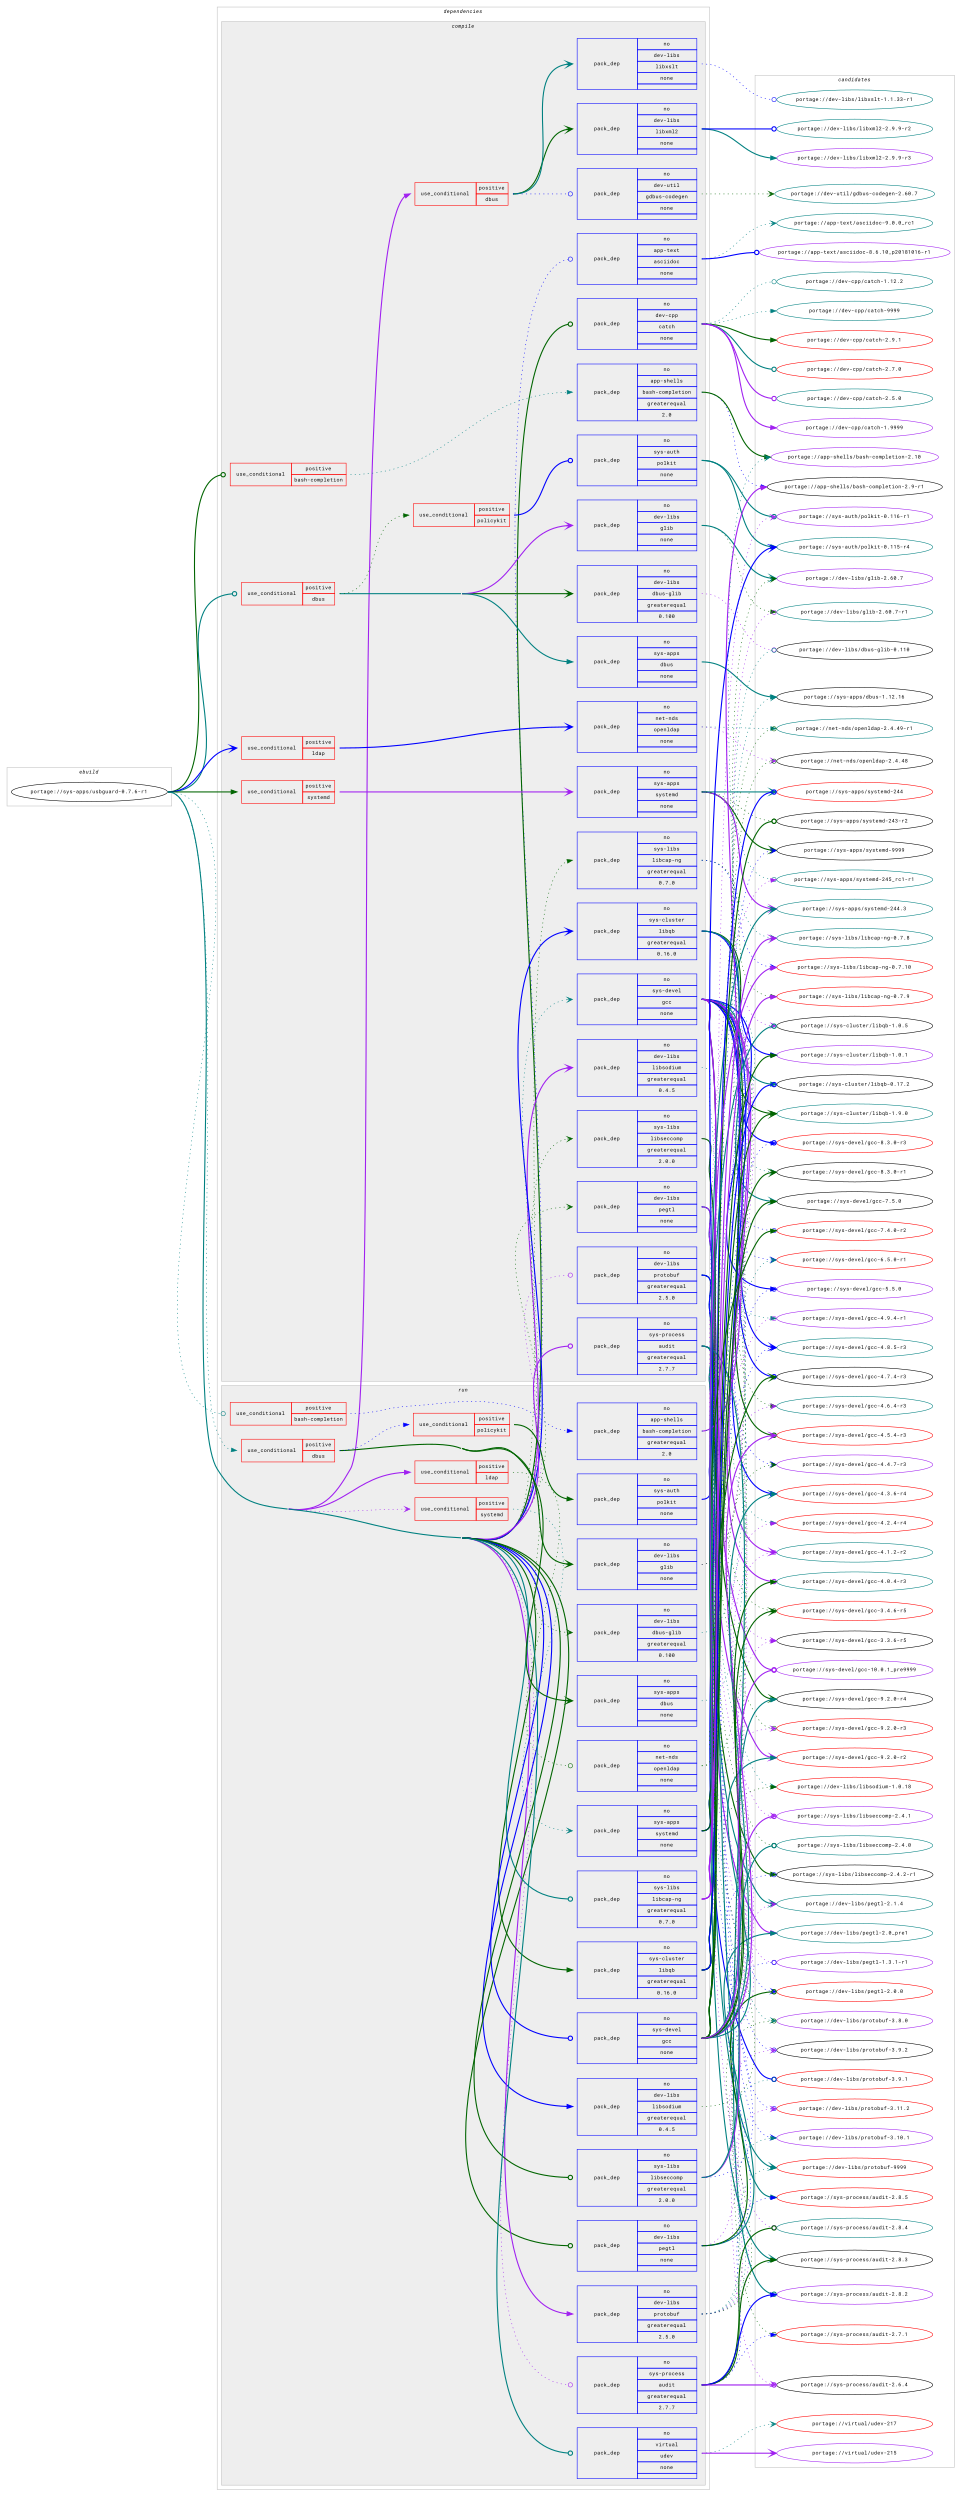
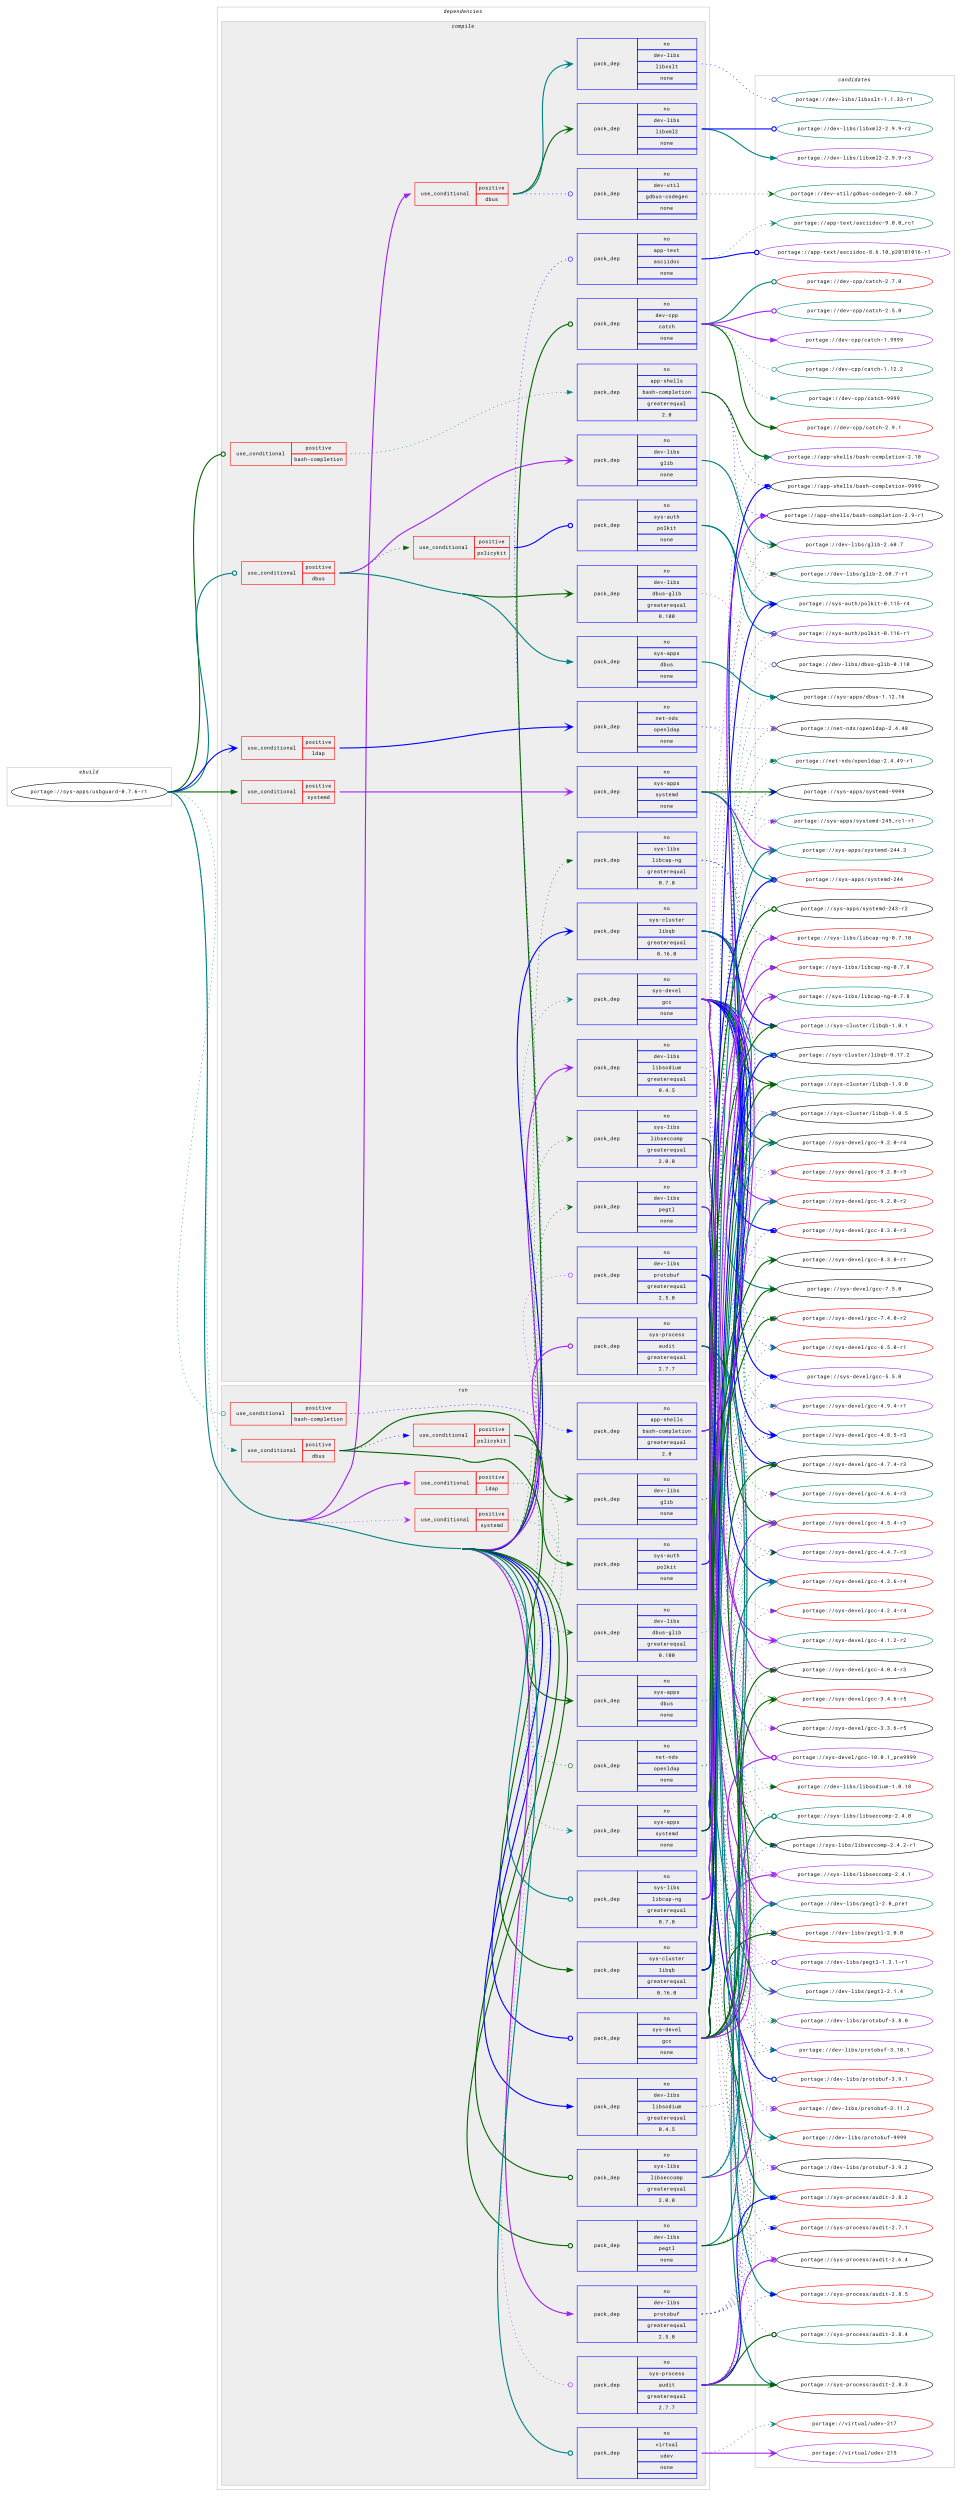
none -> (855, 486)
(855, 1582) -> (855, 1670)
(855, 2294) -> (855, 2198)
